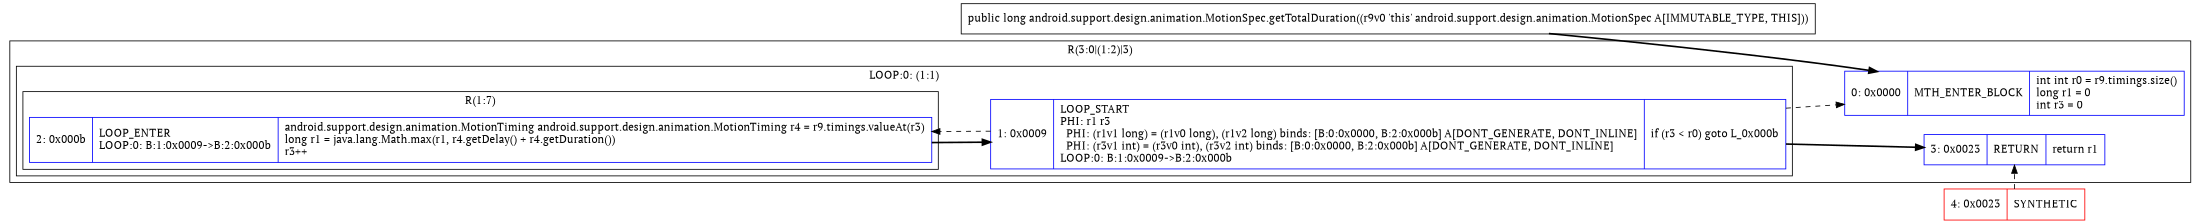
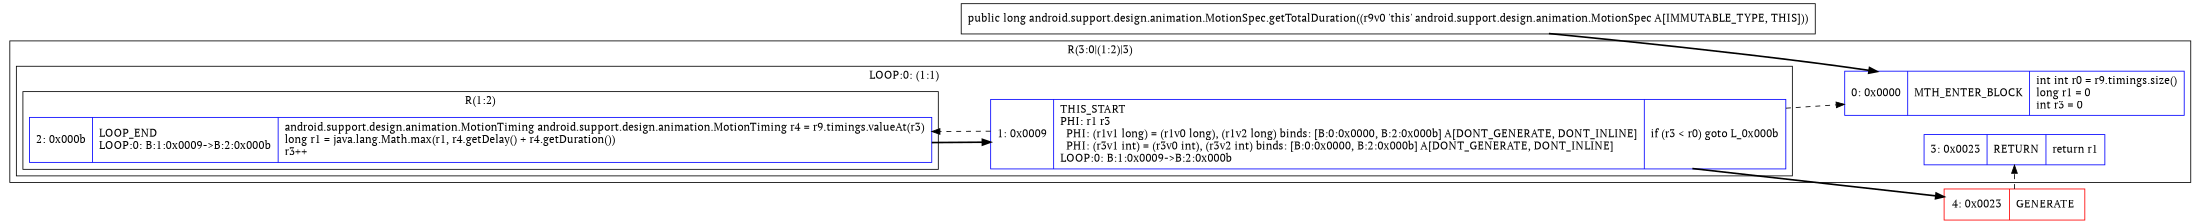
(481, 101) -> (481, 101)
(1095, 109) -> (1093, 109)
(135, 133) -> (128, 133)
(1851, 146) -> (1863, 188)
(2046, 204) -> (2046, 204)
